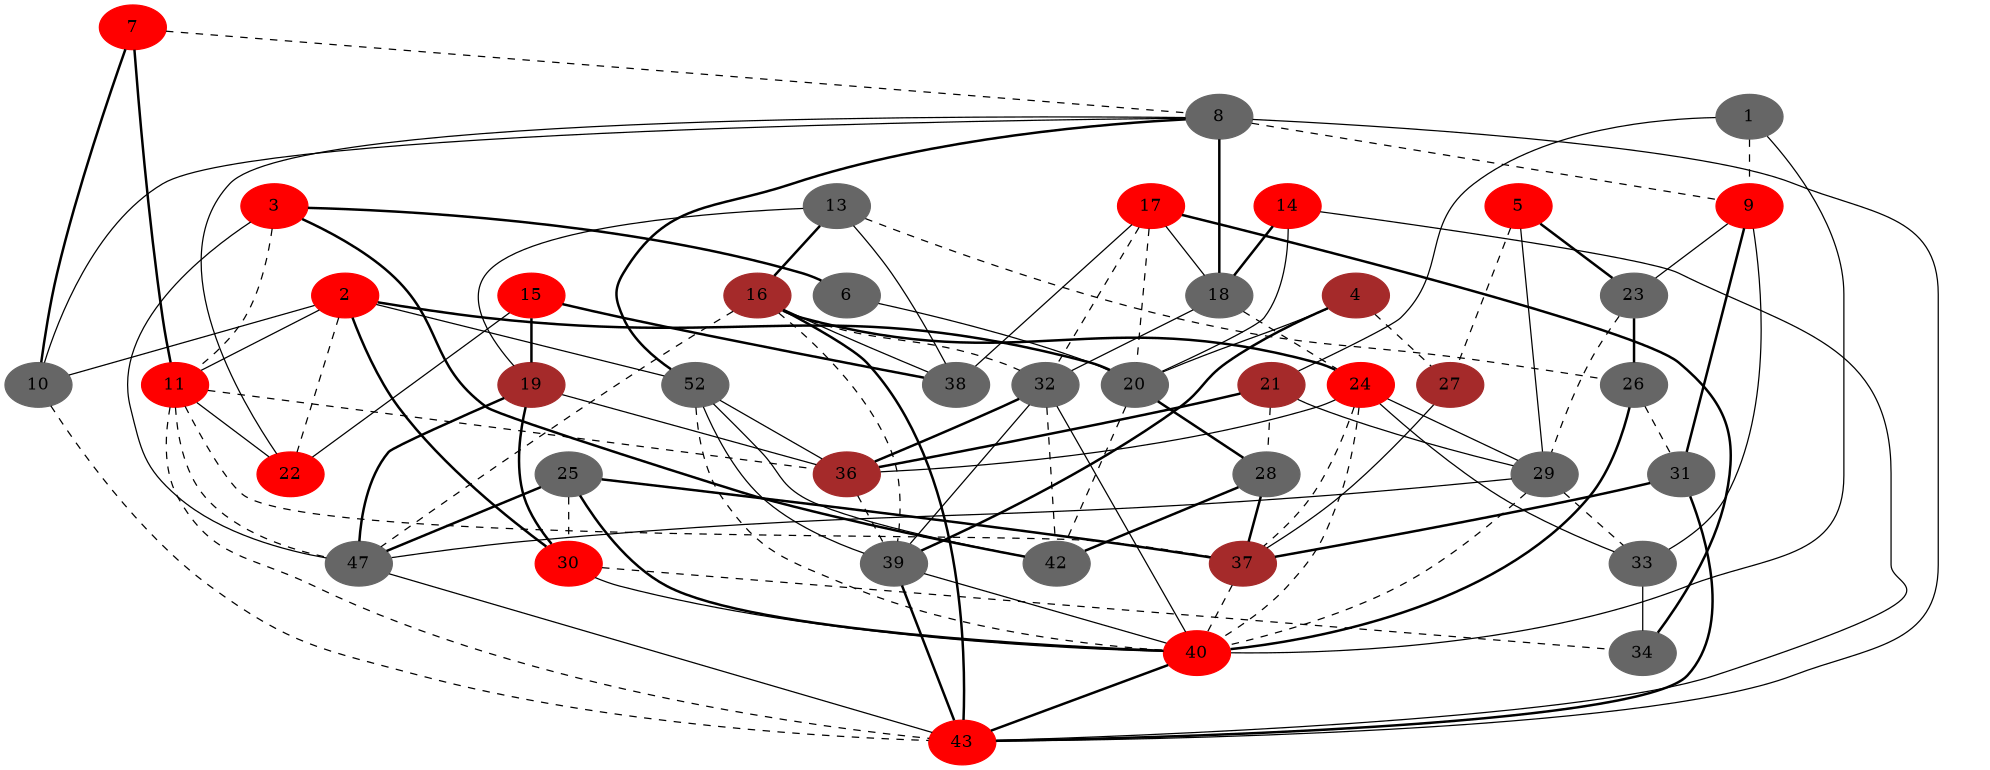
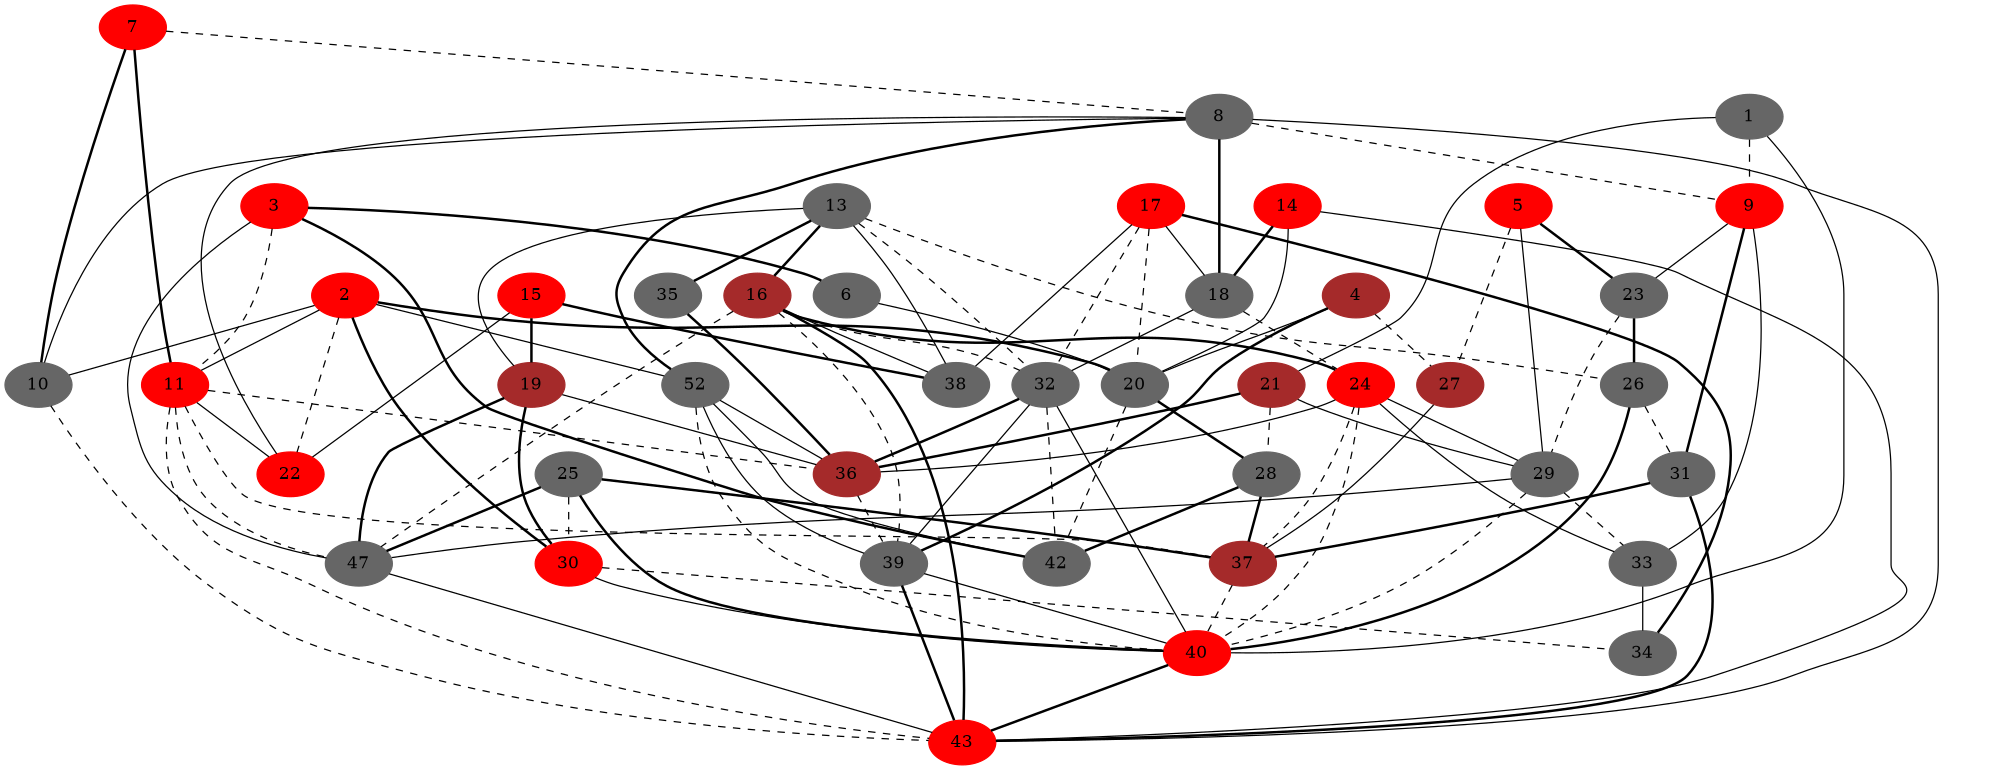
none -> (945, 292)
none -> (668, 296)
